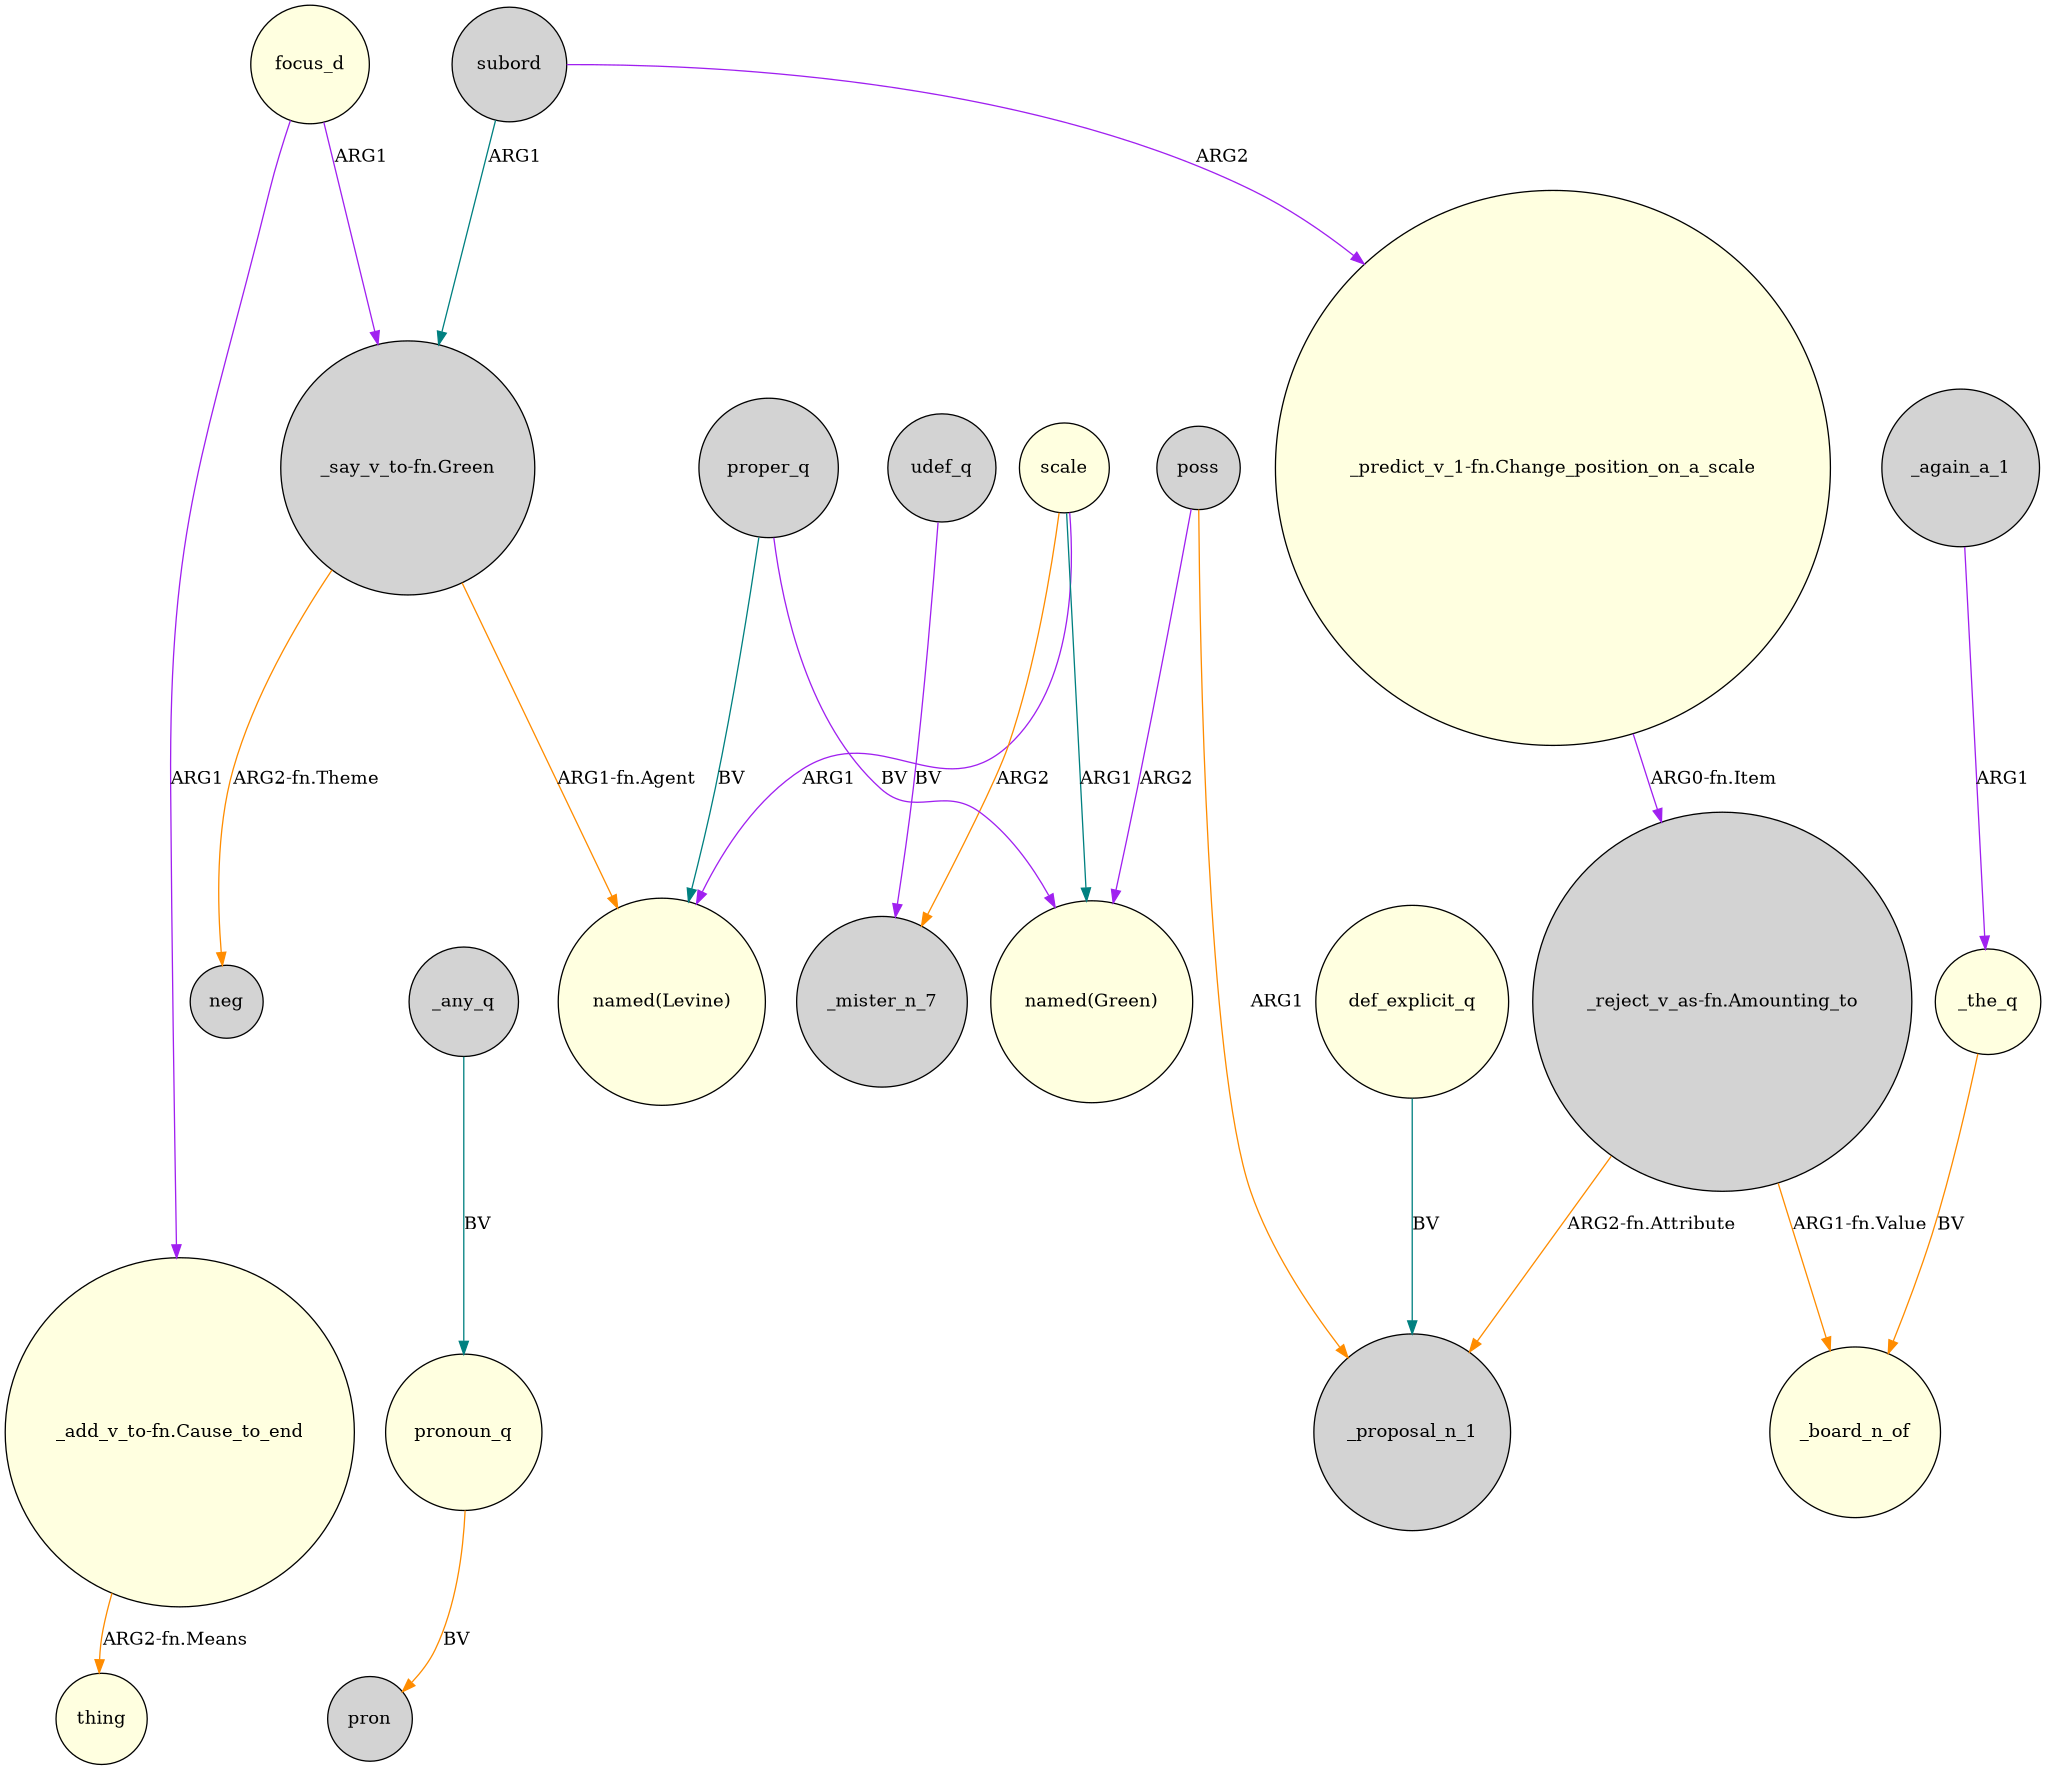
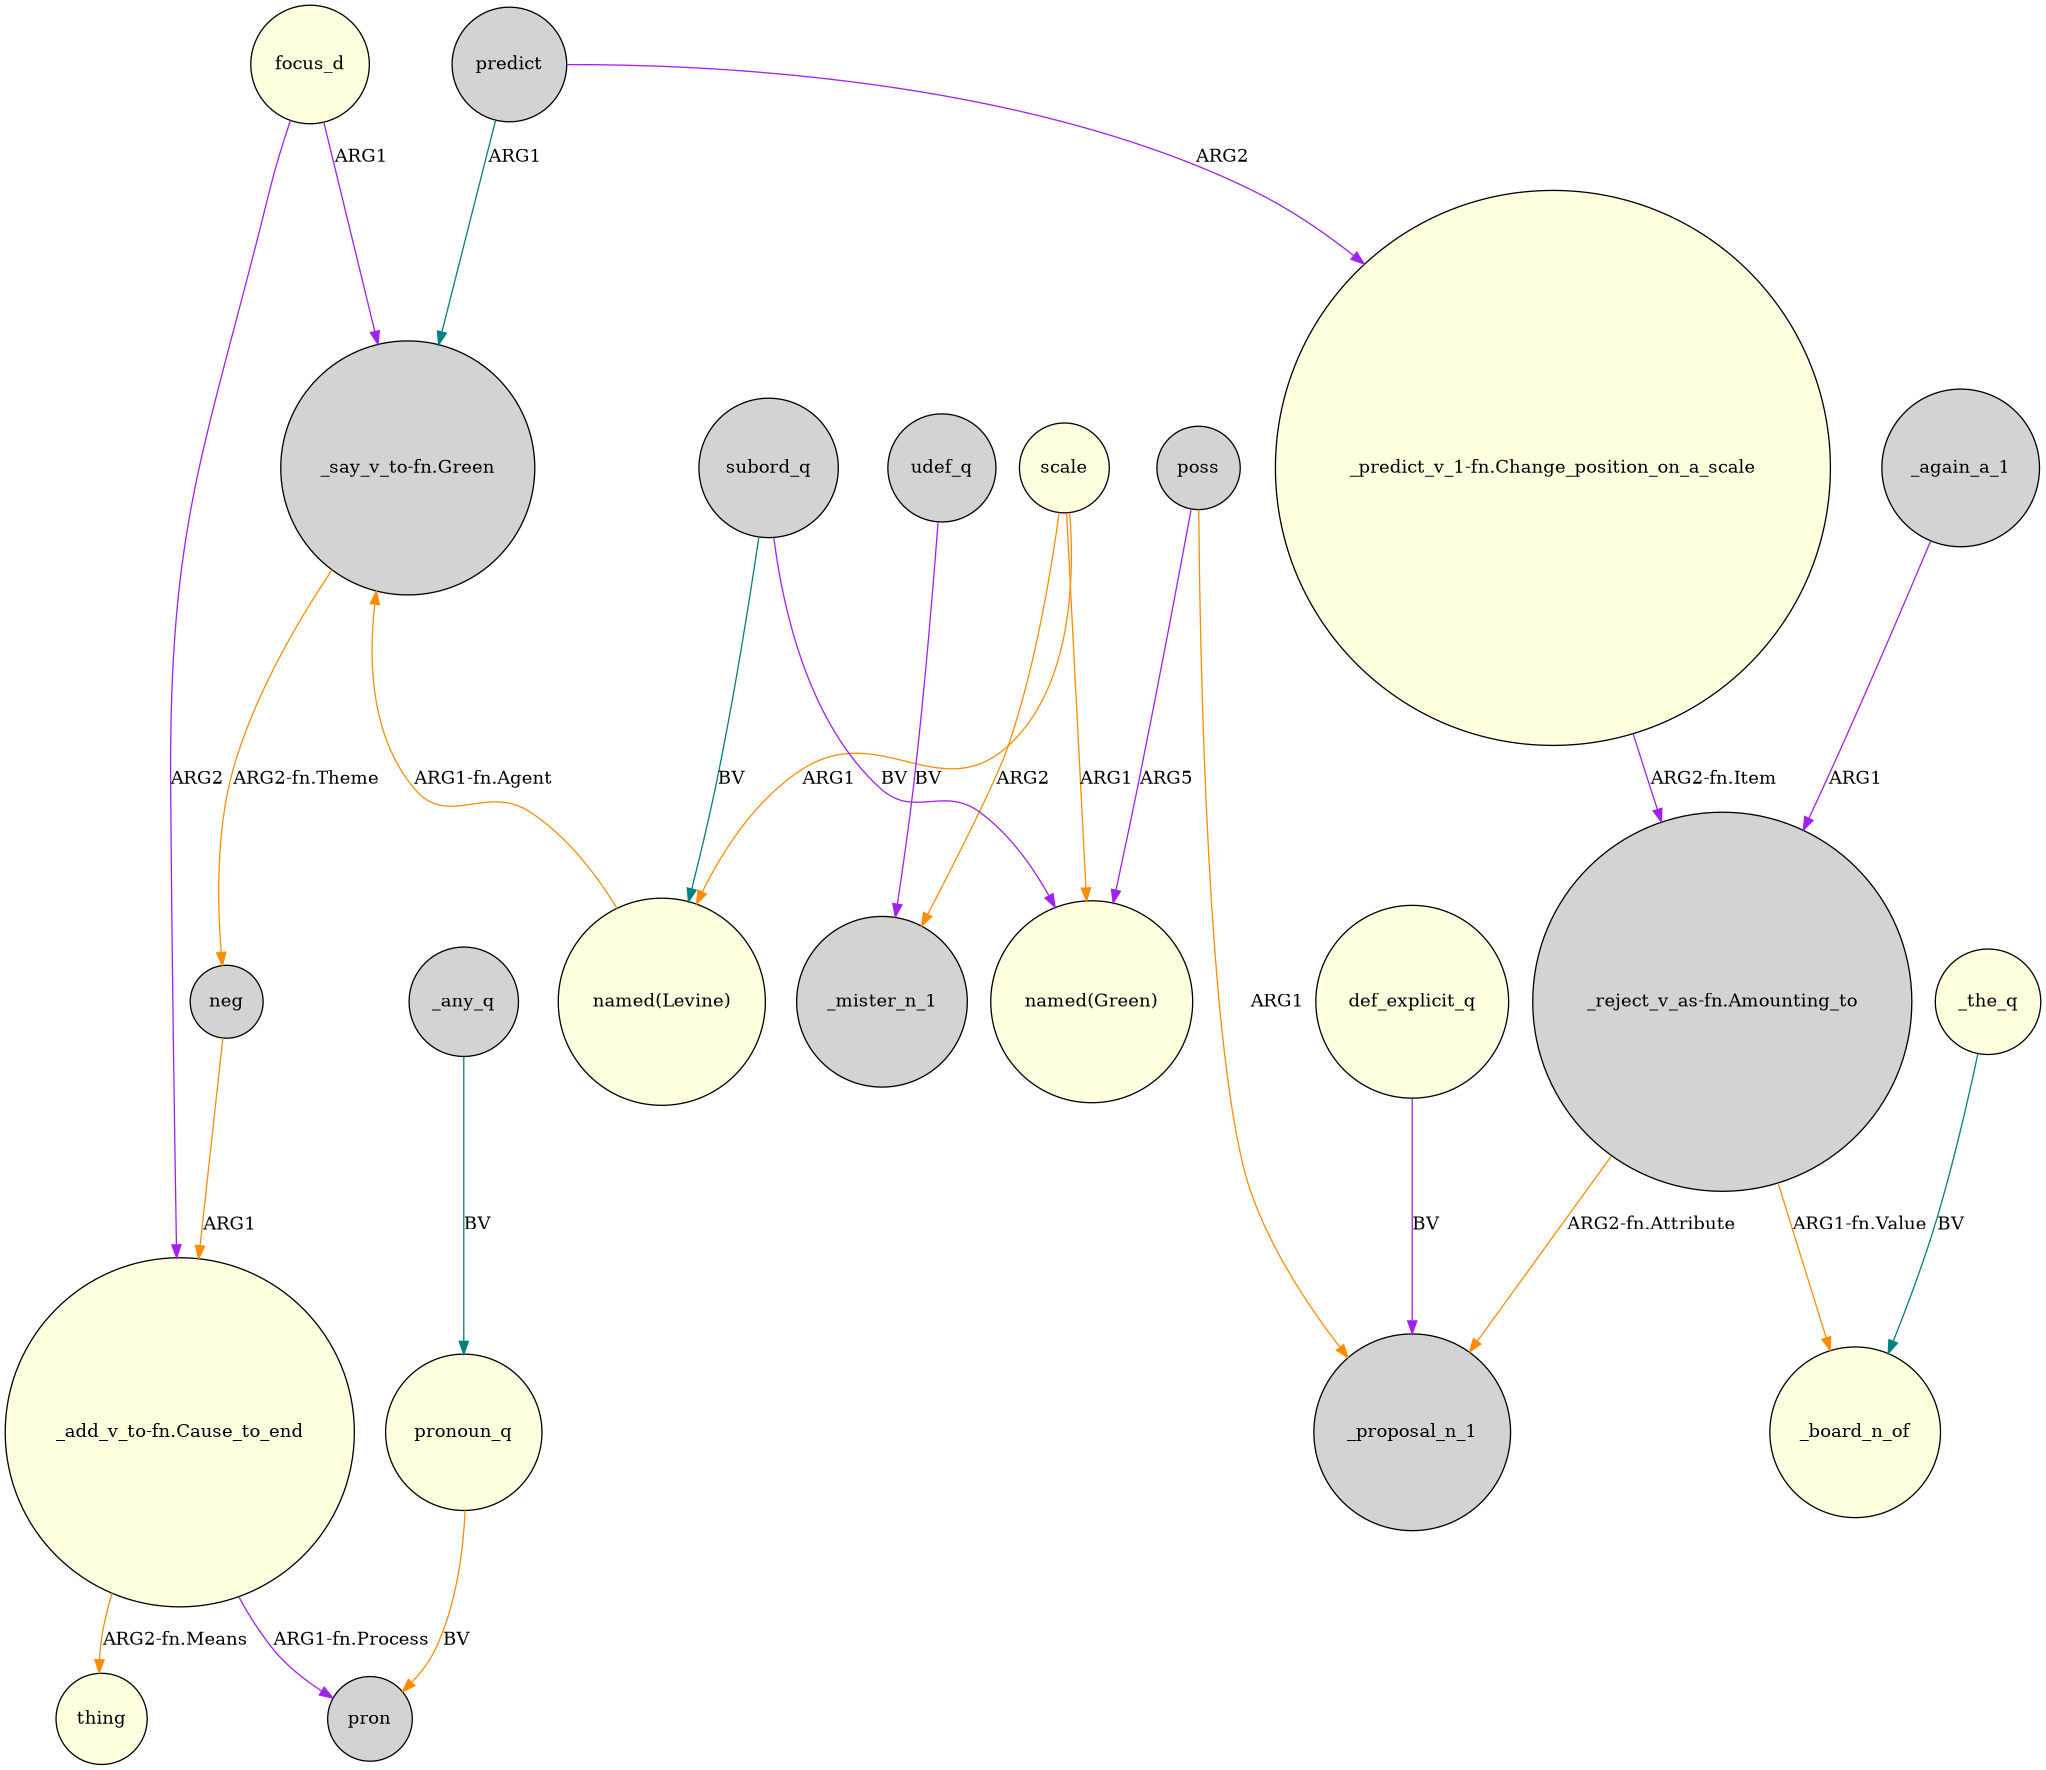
(509, 64) -> (509, 64)
(769, 468) -> (769, 468)
(1076, 700) -> (1076, 700)
(537, 740) -> (439, 805)
(1975, 742) -> (1871, 680)
(950, 768) -> (950, 768)
(197, 779) -> (197, 779)
(1167, 779) -> (1167, 779)
(1714, 779) -> (1714, 779)
(882, 1002) -> (882, 1002)
none -> (211, 1142)
(1942, 1199) -> (1942, 1199)
(1412, 1210) -> (1412, 1210)
none -> (274, 1650)
